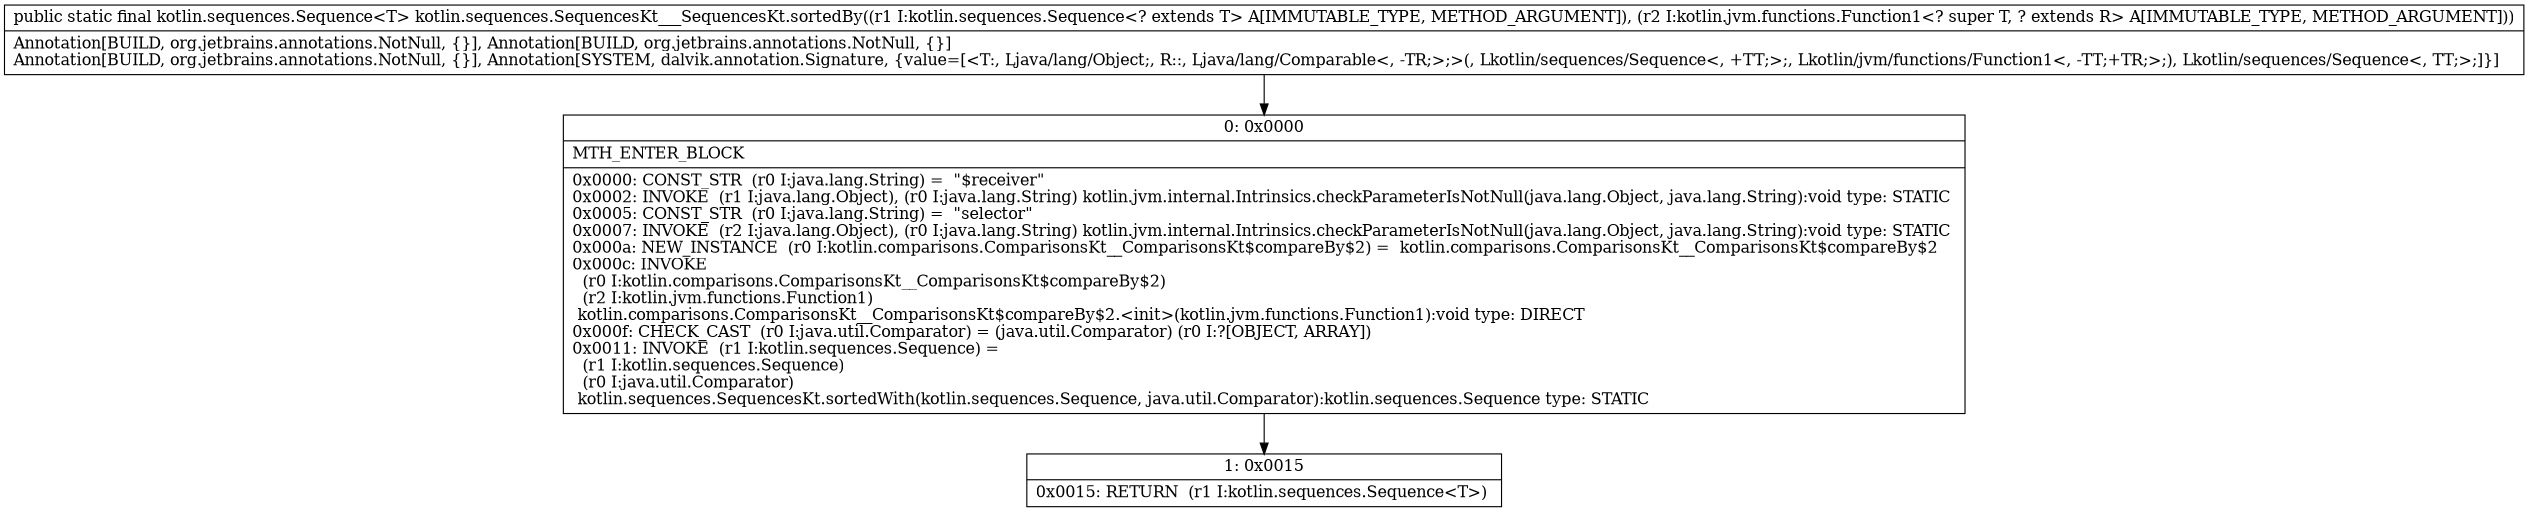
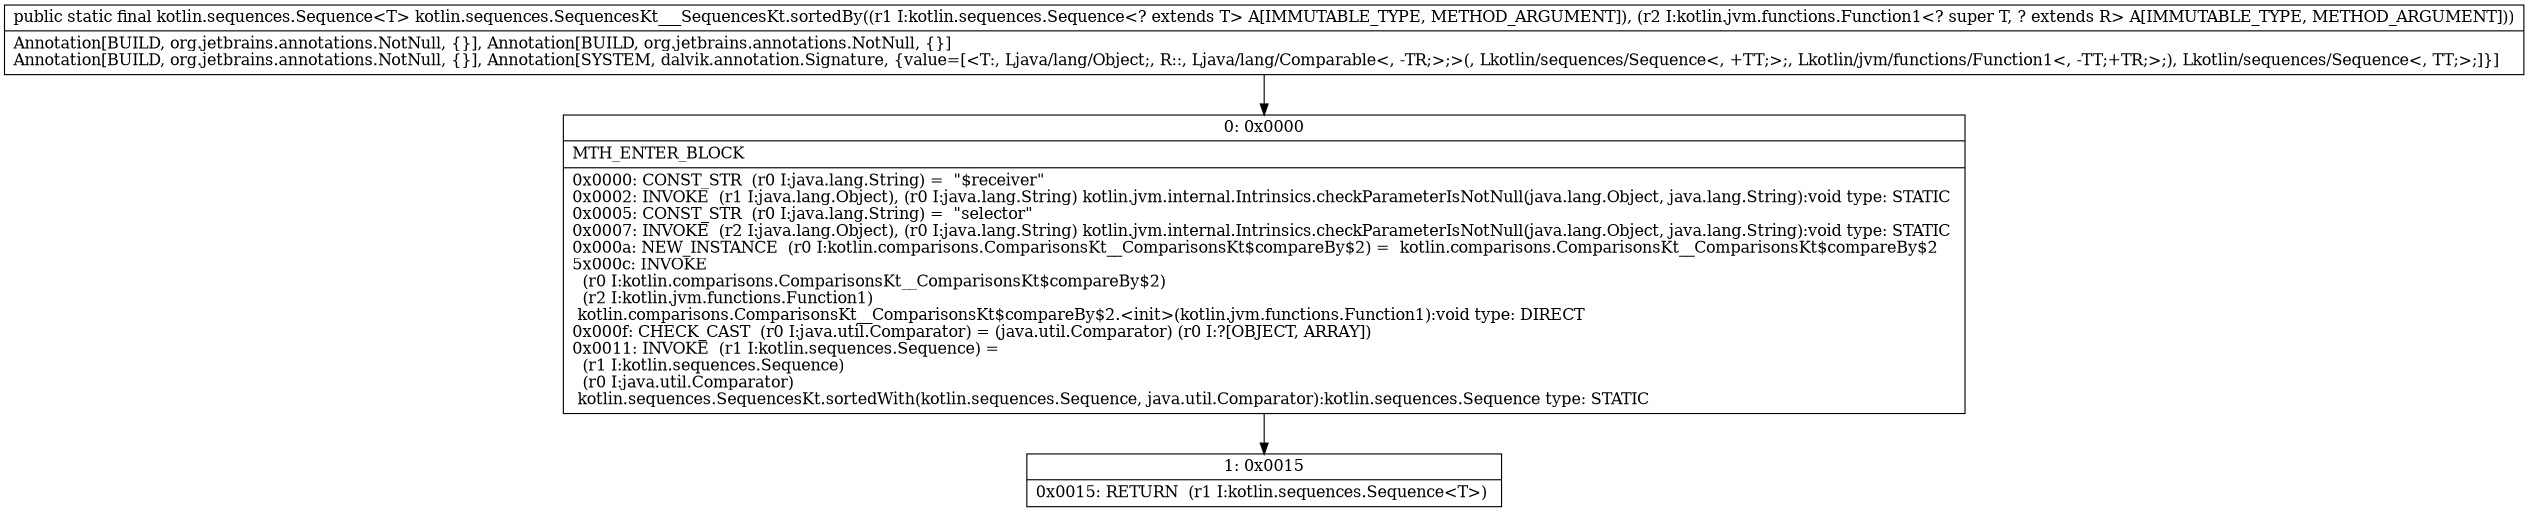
(645, 265) -> (645, 265)
